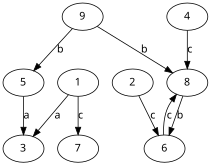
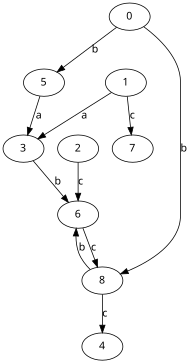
(83, 17) -> (130, 17)
(187, 46) -> (102, 310)
none -> (48, 179)
